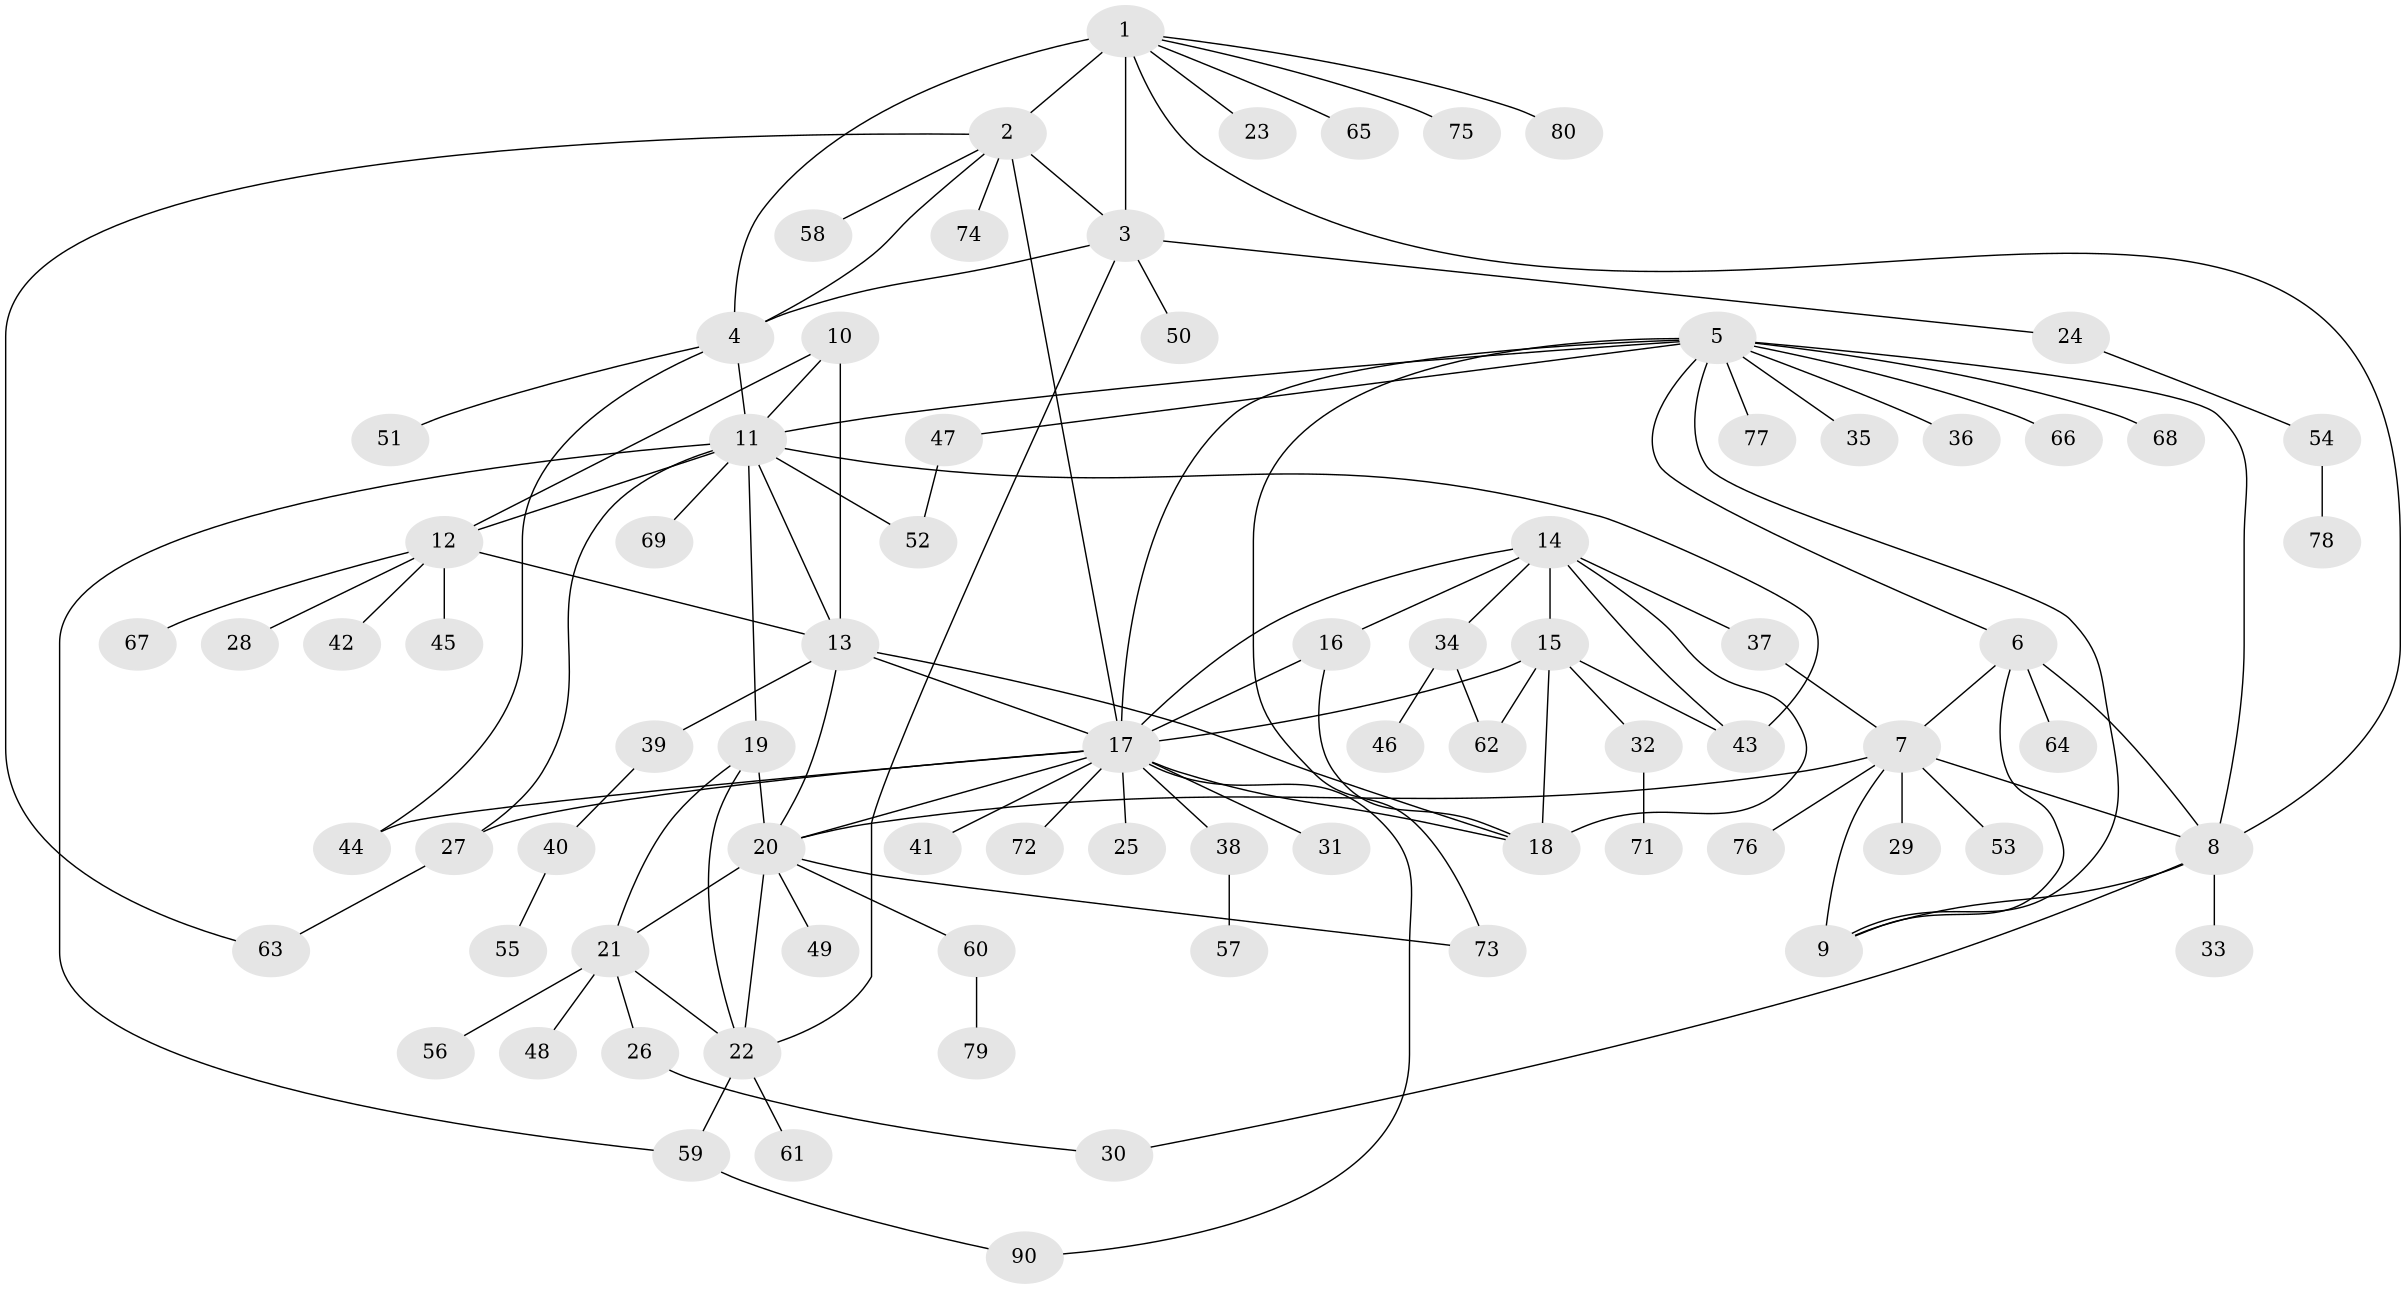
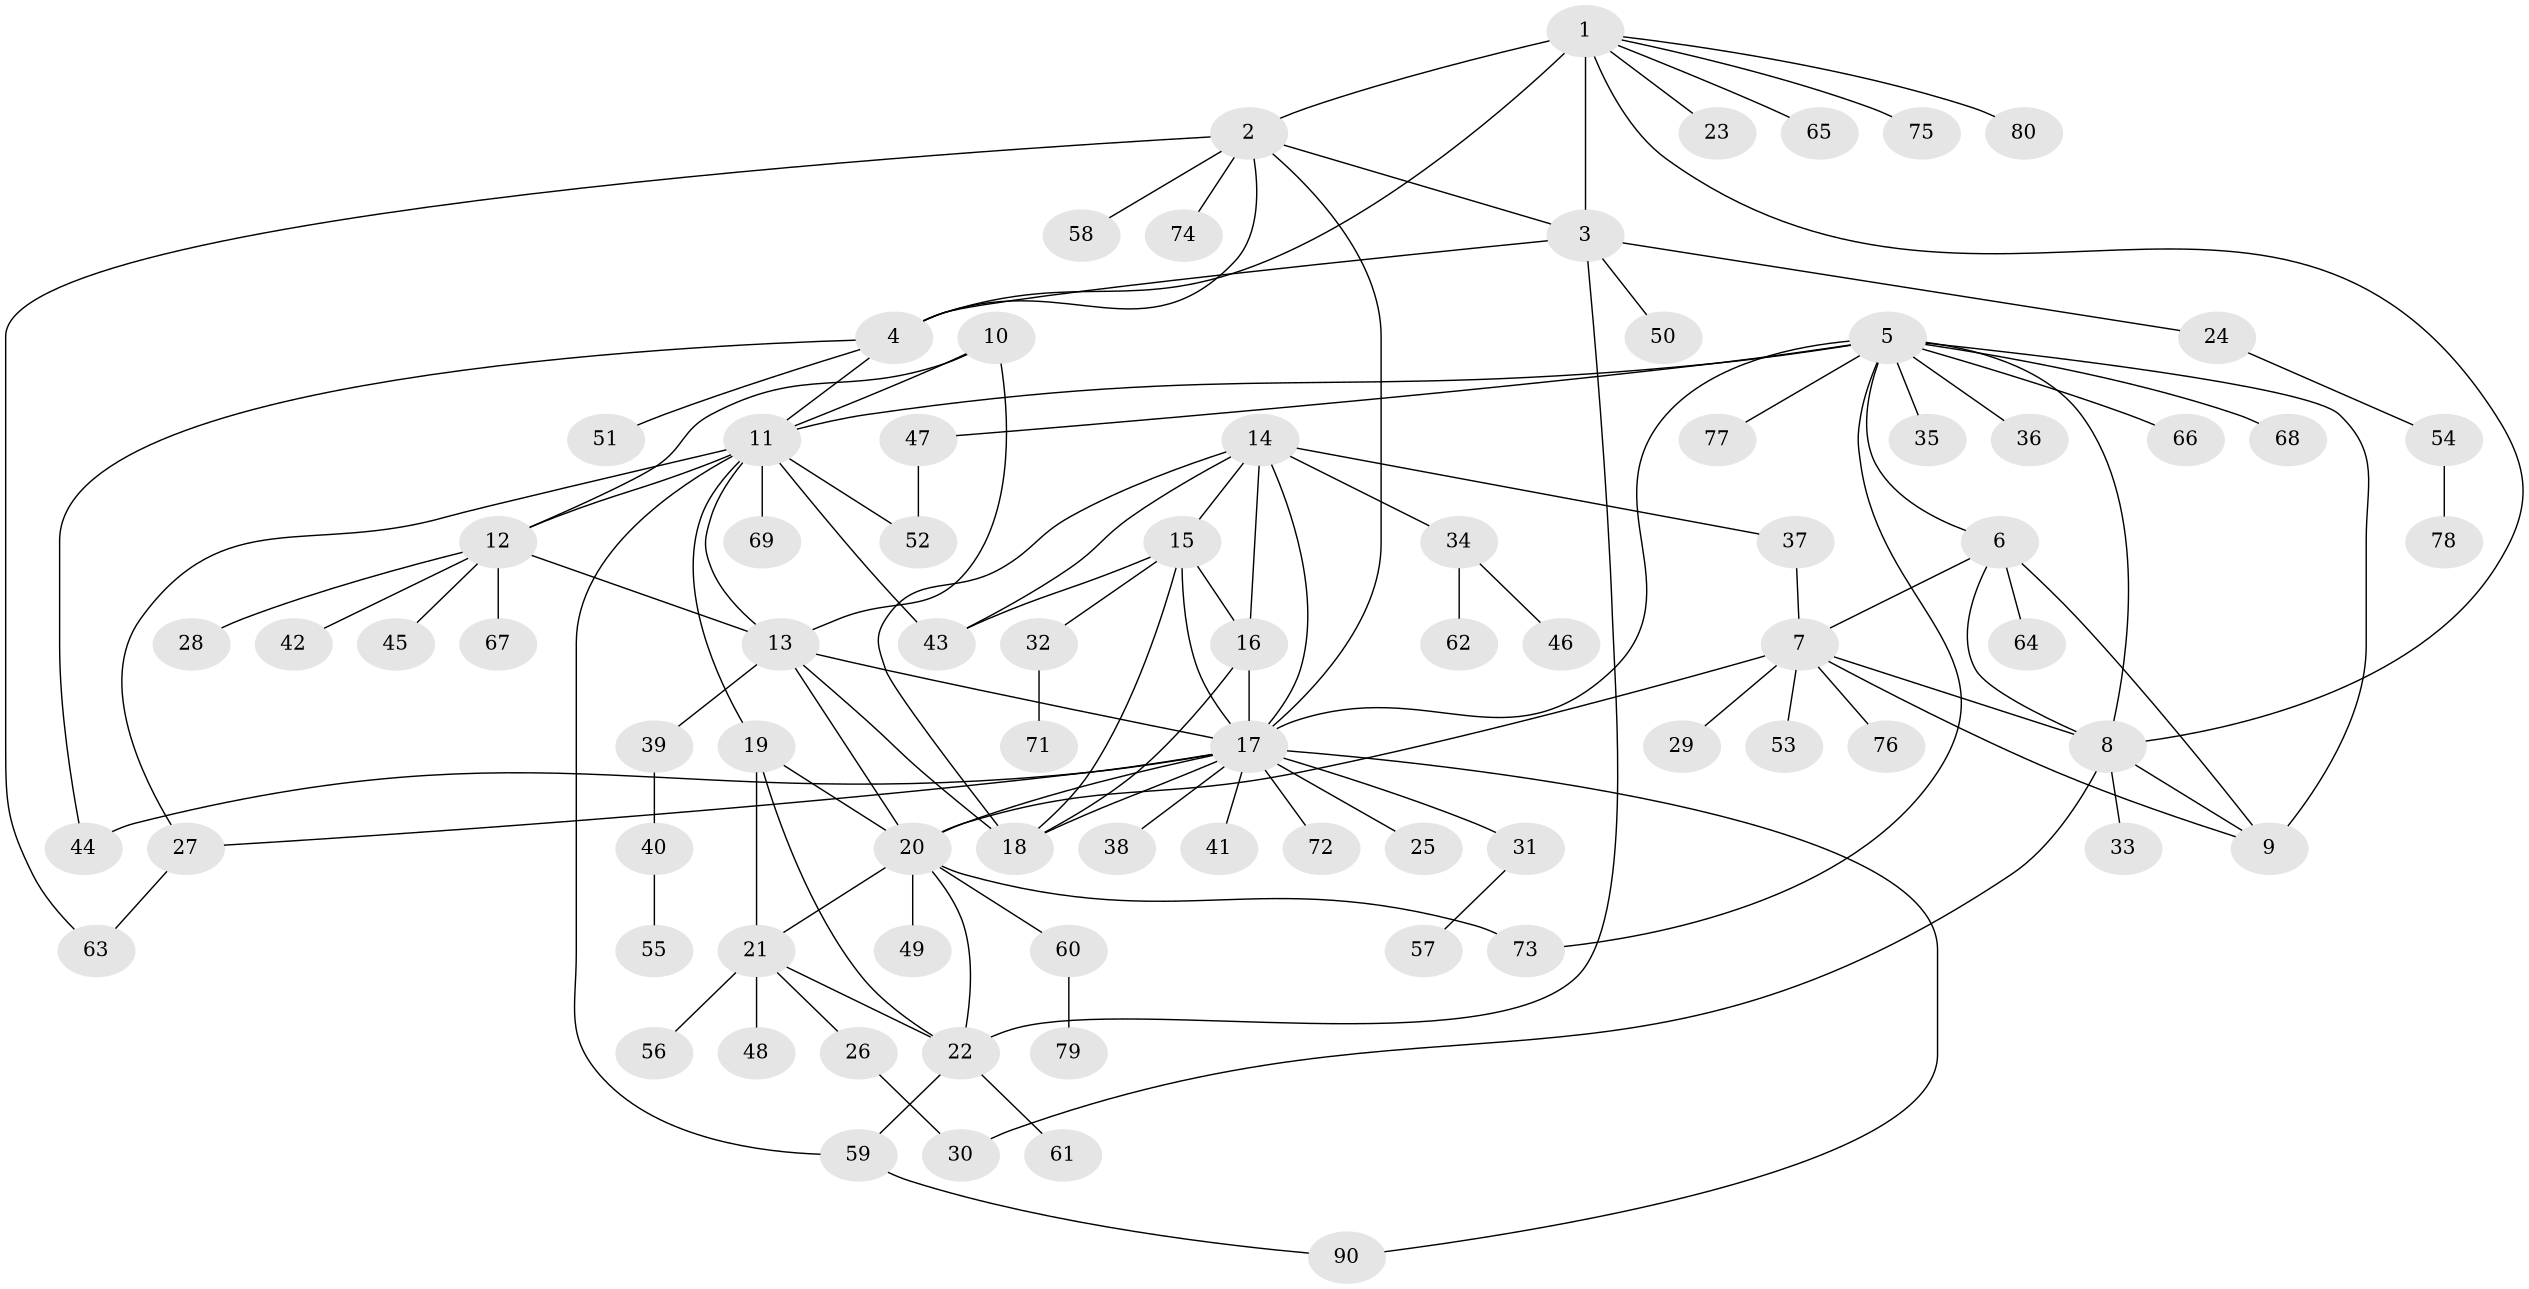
(1519, 696) -> (1216, 593)
(1229, 900) -> (1475, 900)
